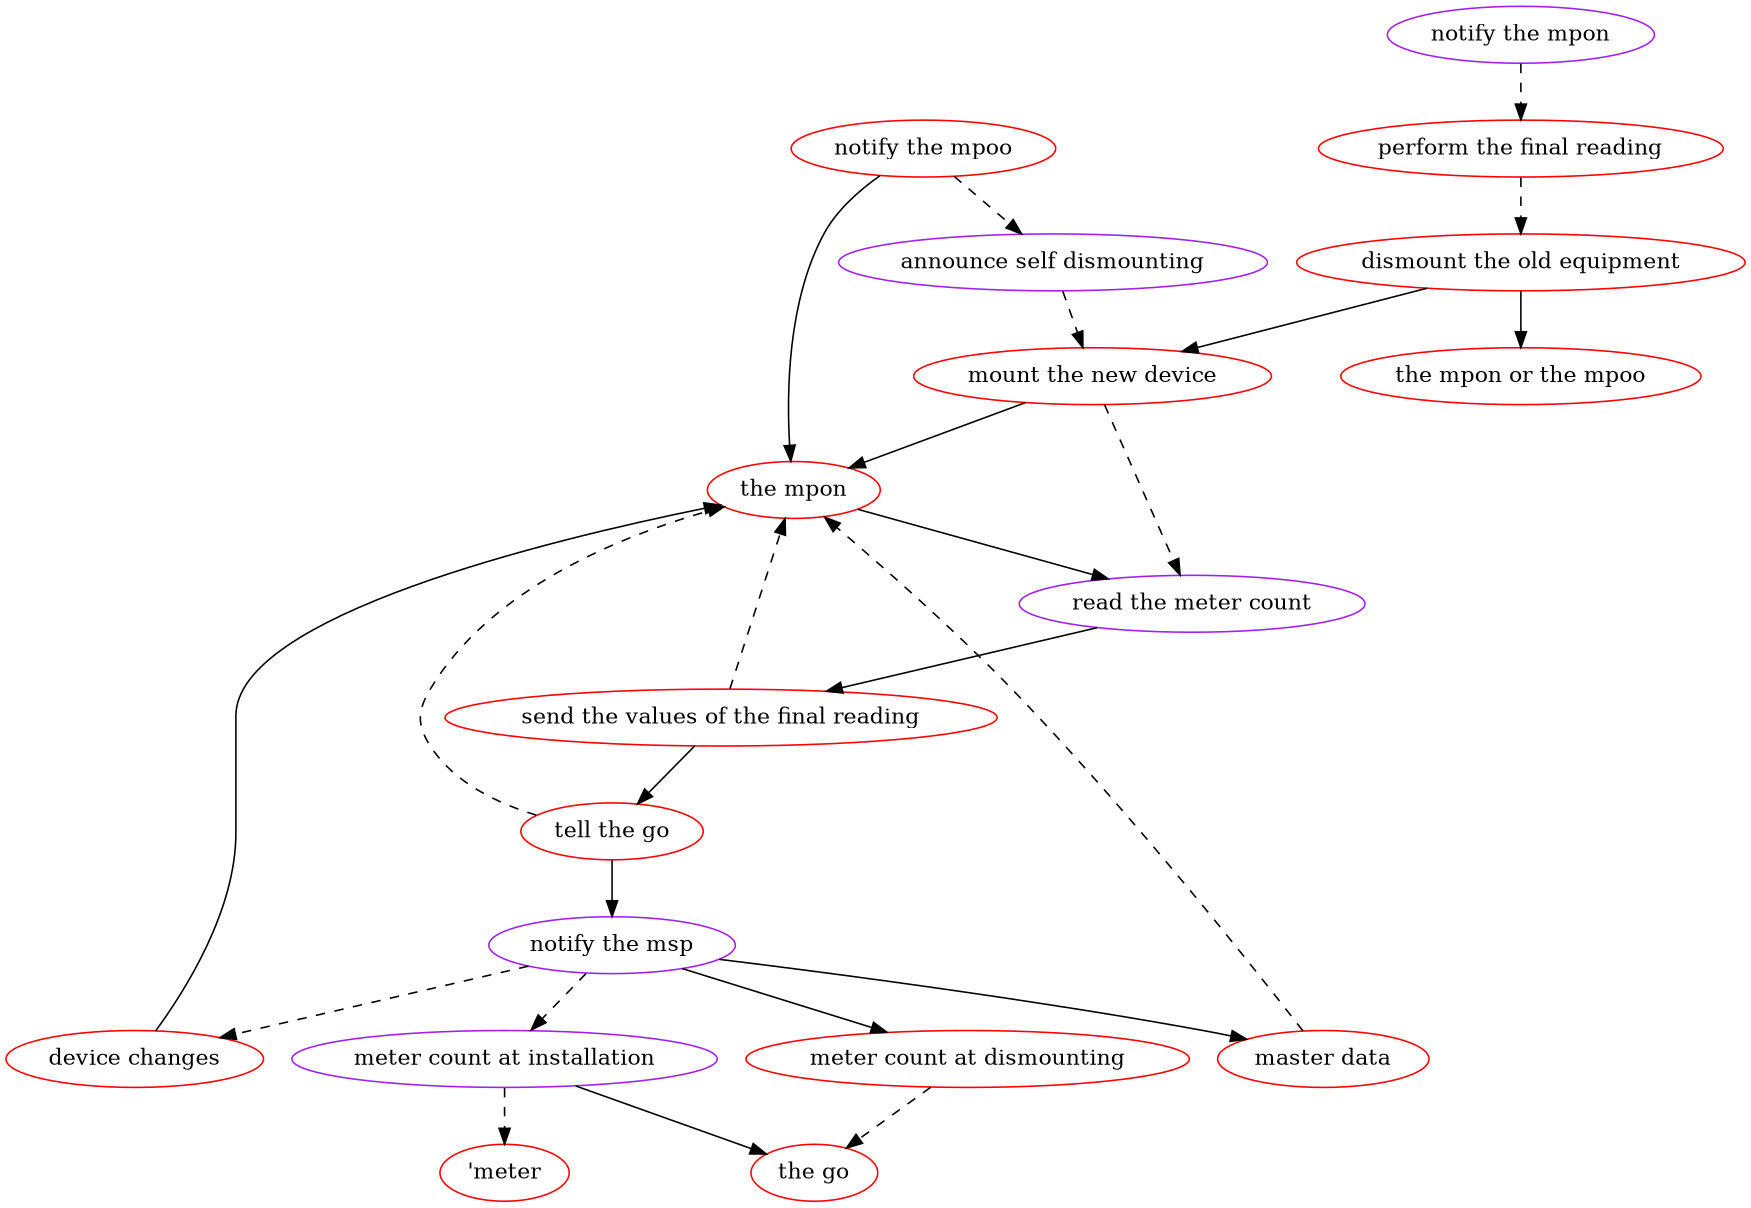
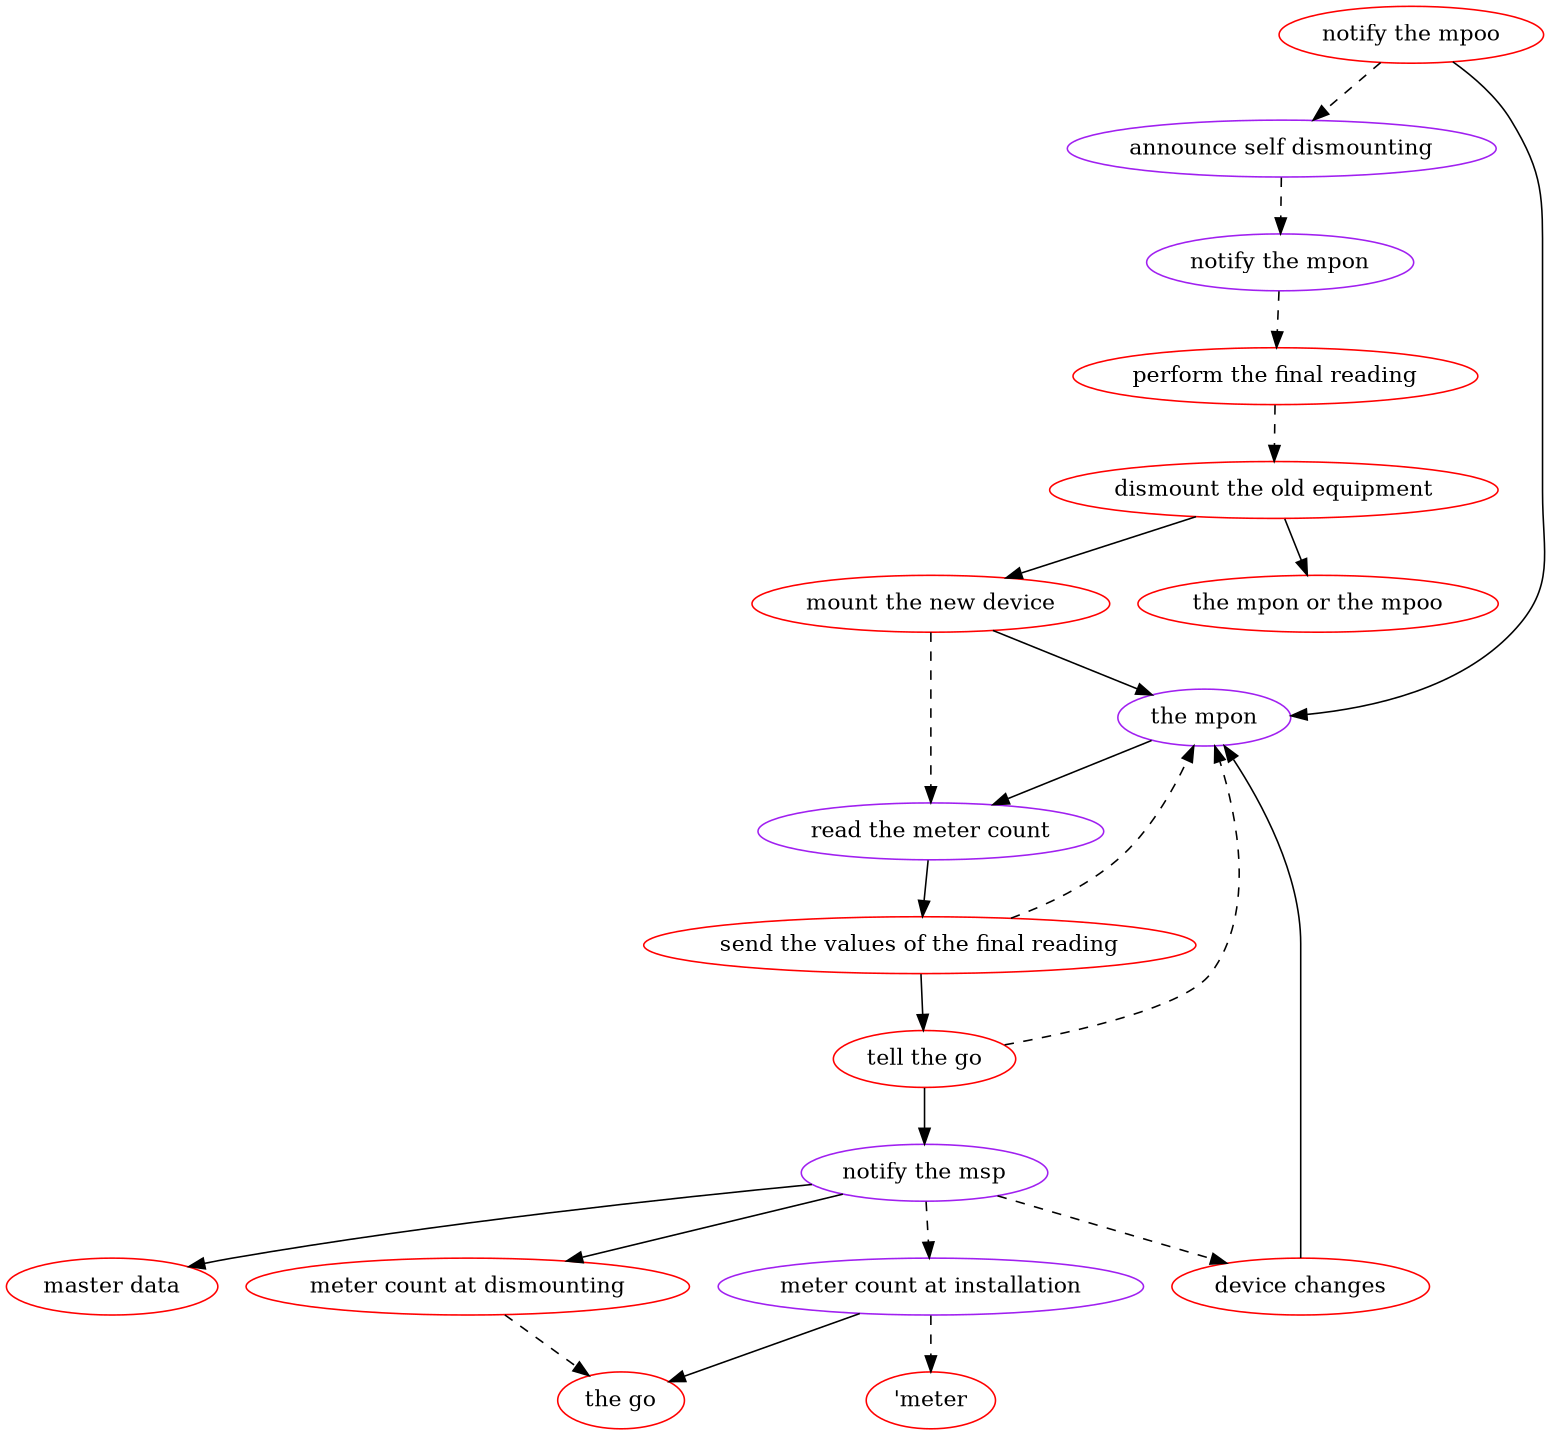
(1070, 312) -> (1281, 198)
(794, 490) -> (1204, 718)
(1084, 767) -> none
